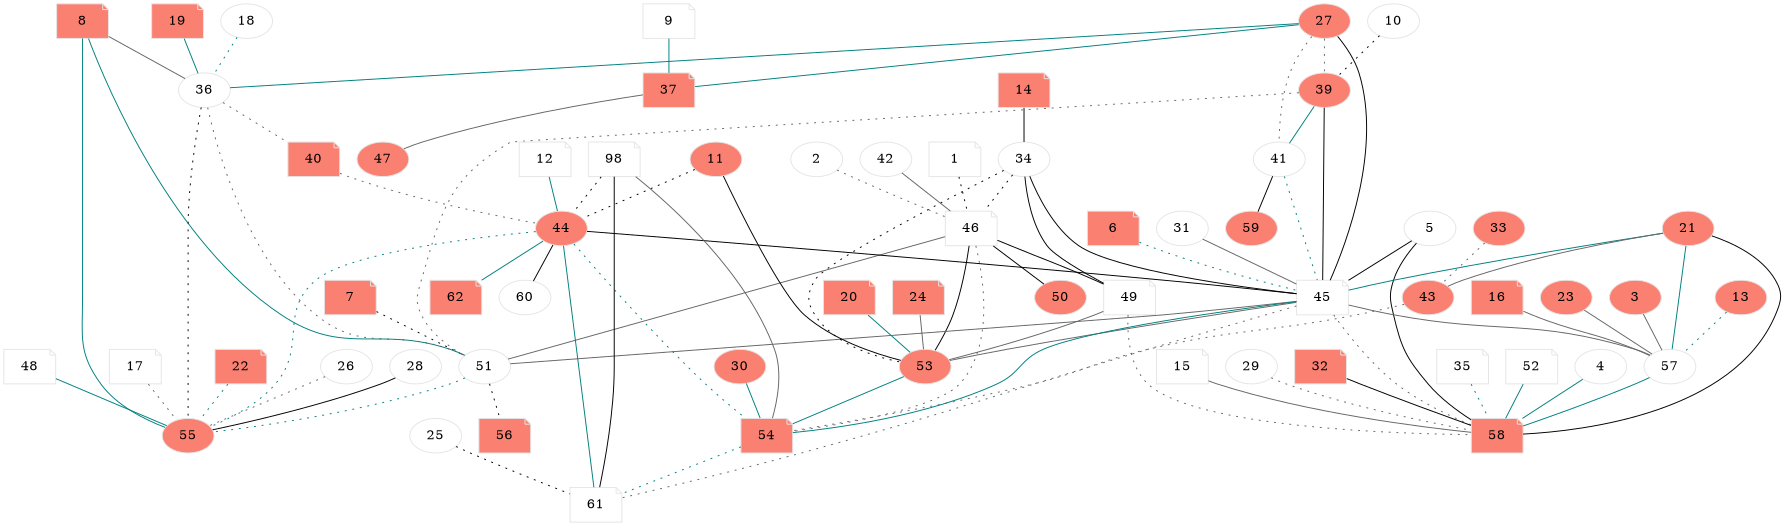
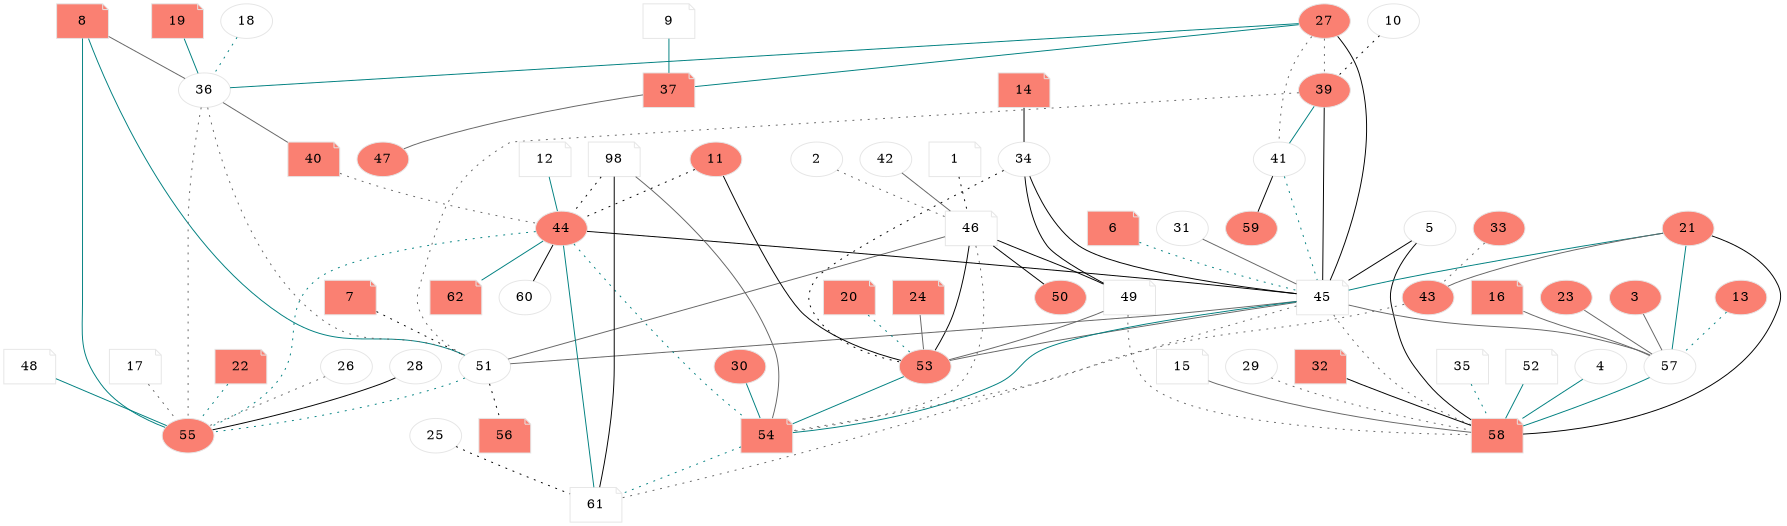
(255, 122) -> (255, 122)
(998, 193) -> none
(188, 262) -> (188, 262)
(885, 330) -> (885, 330)
